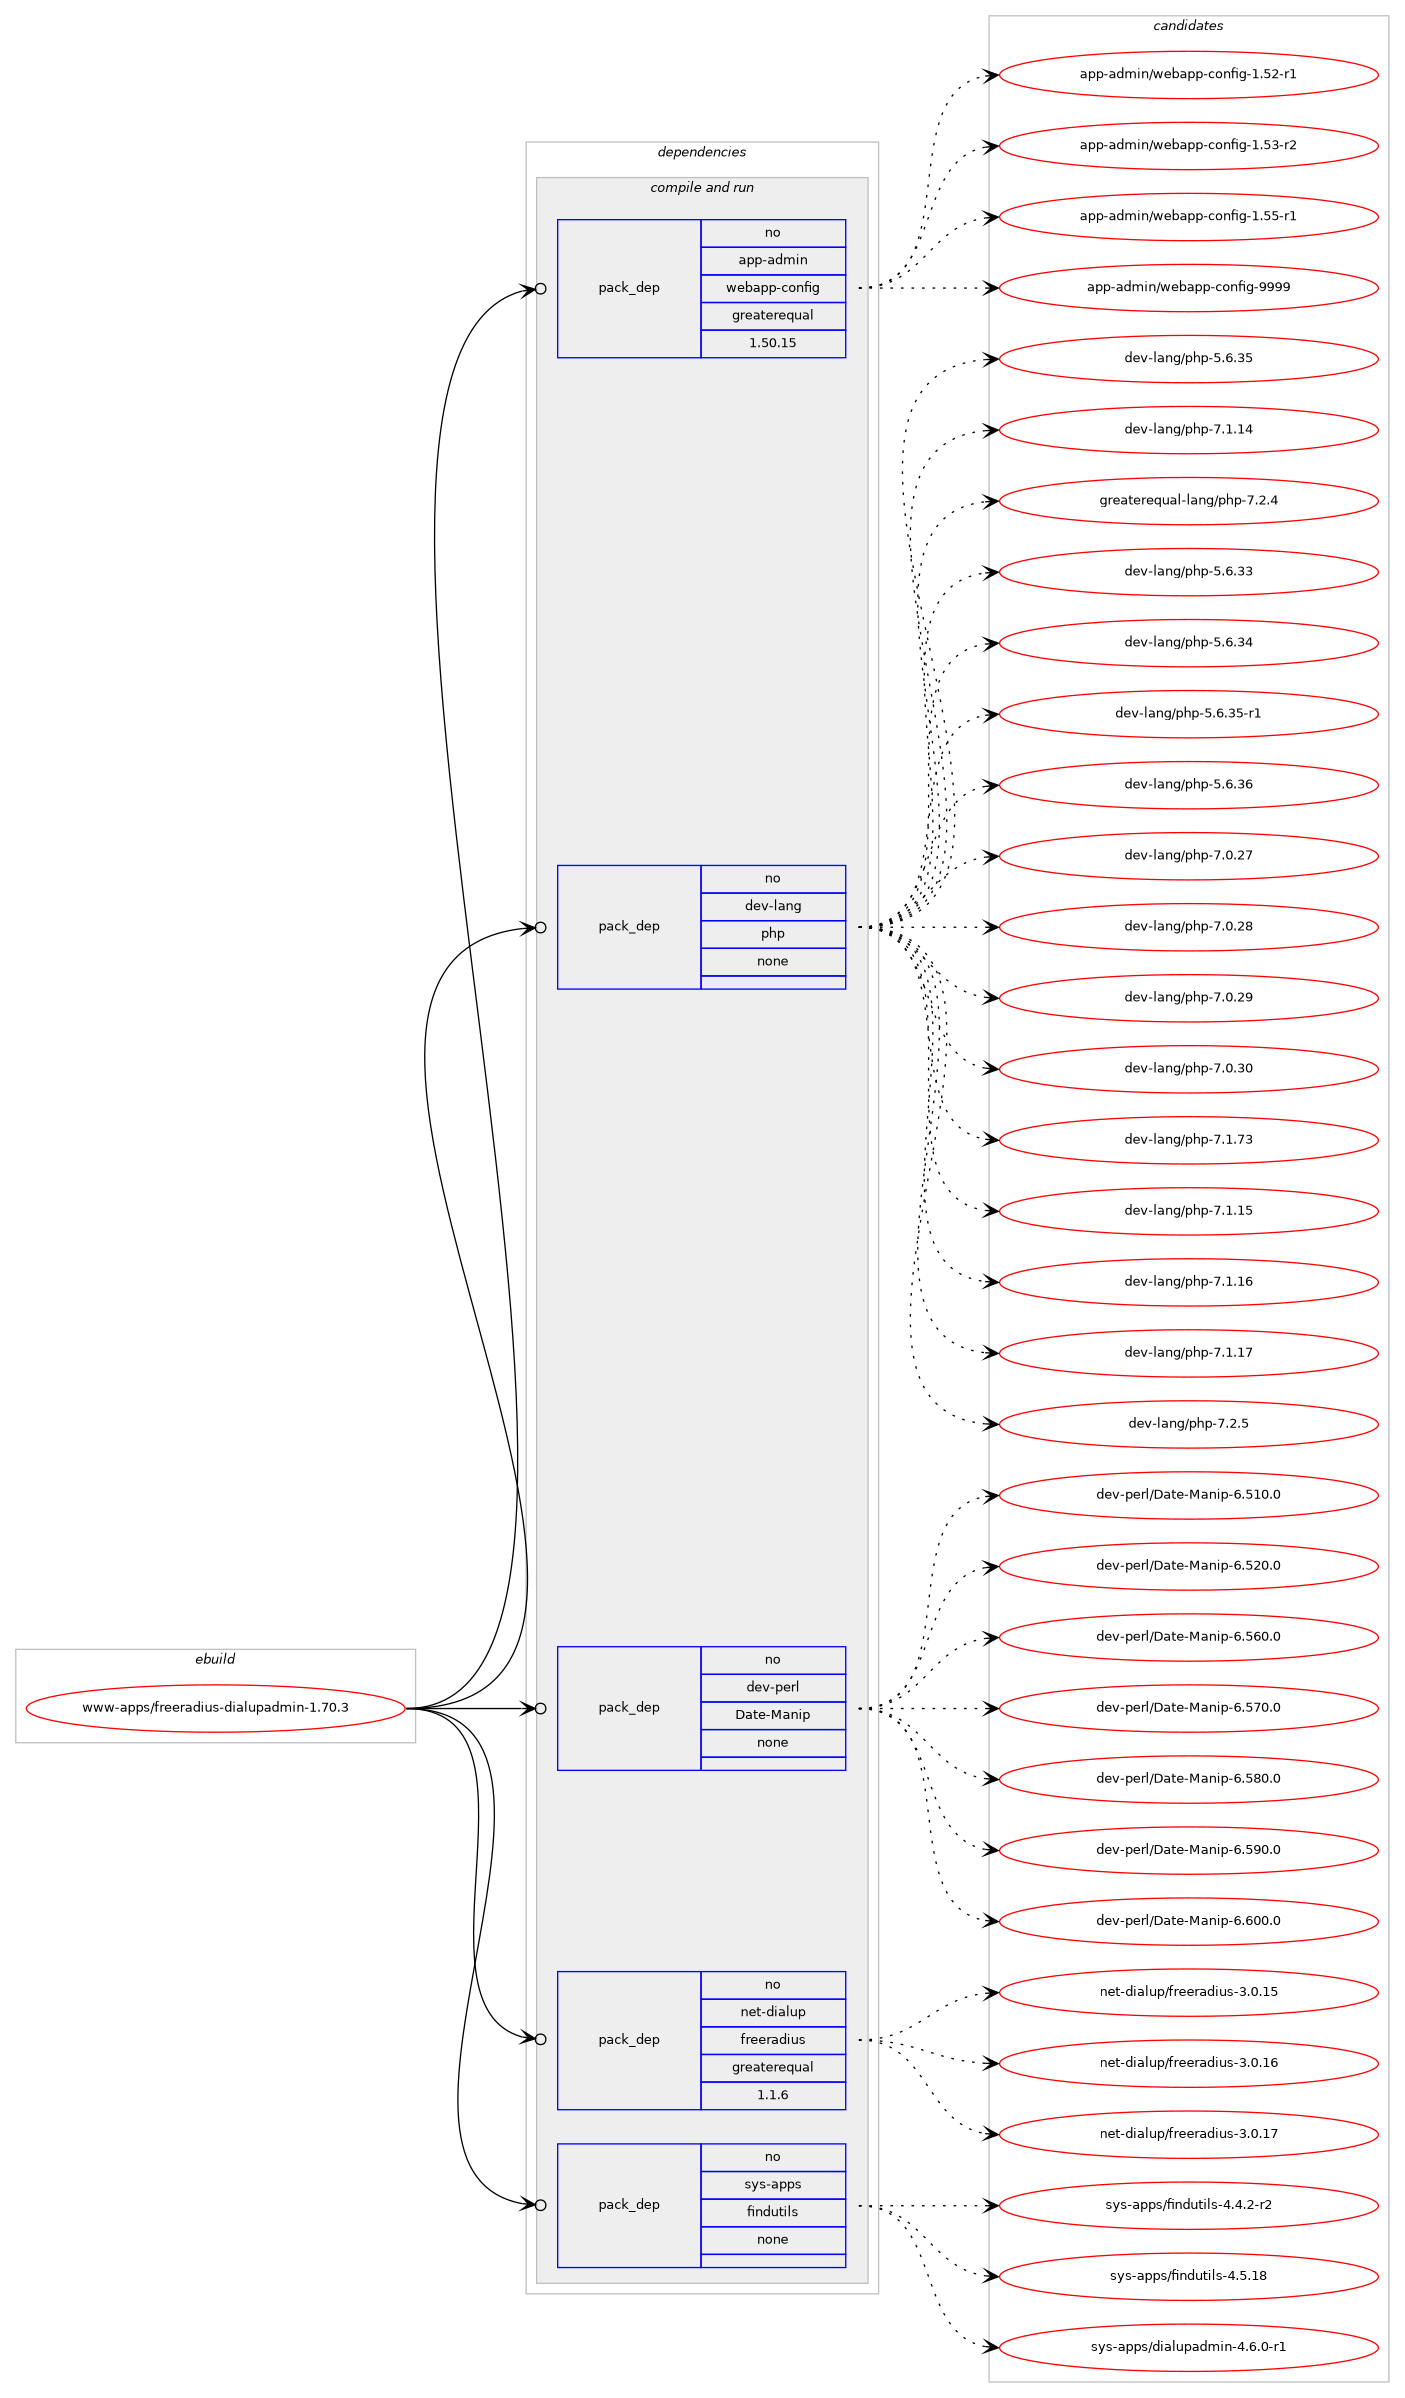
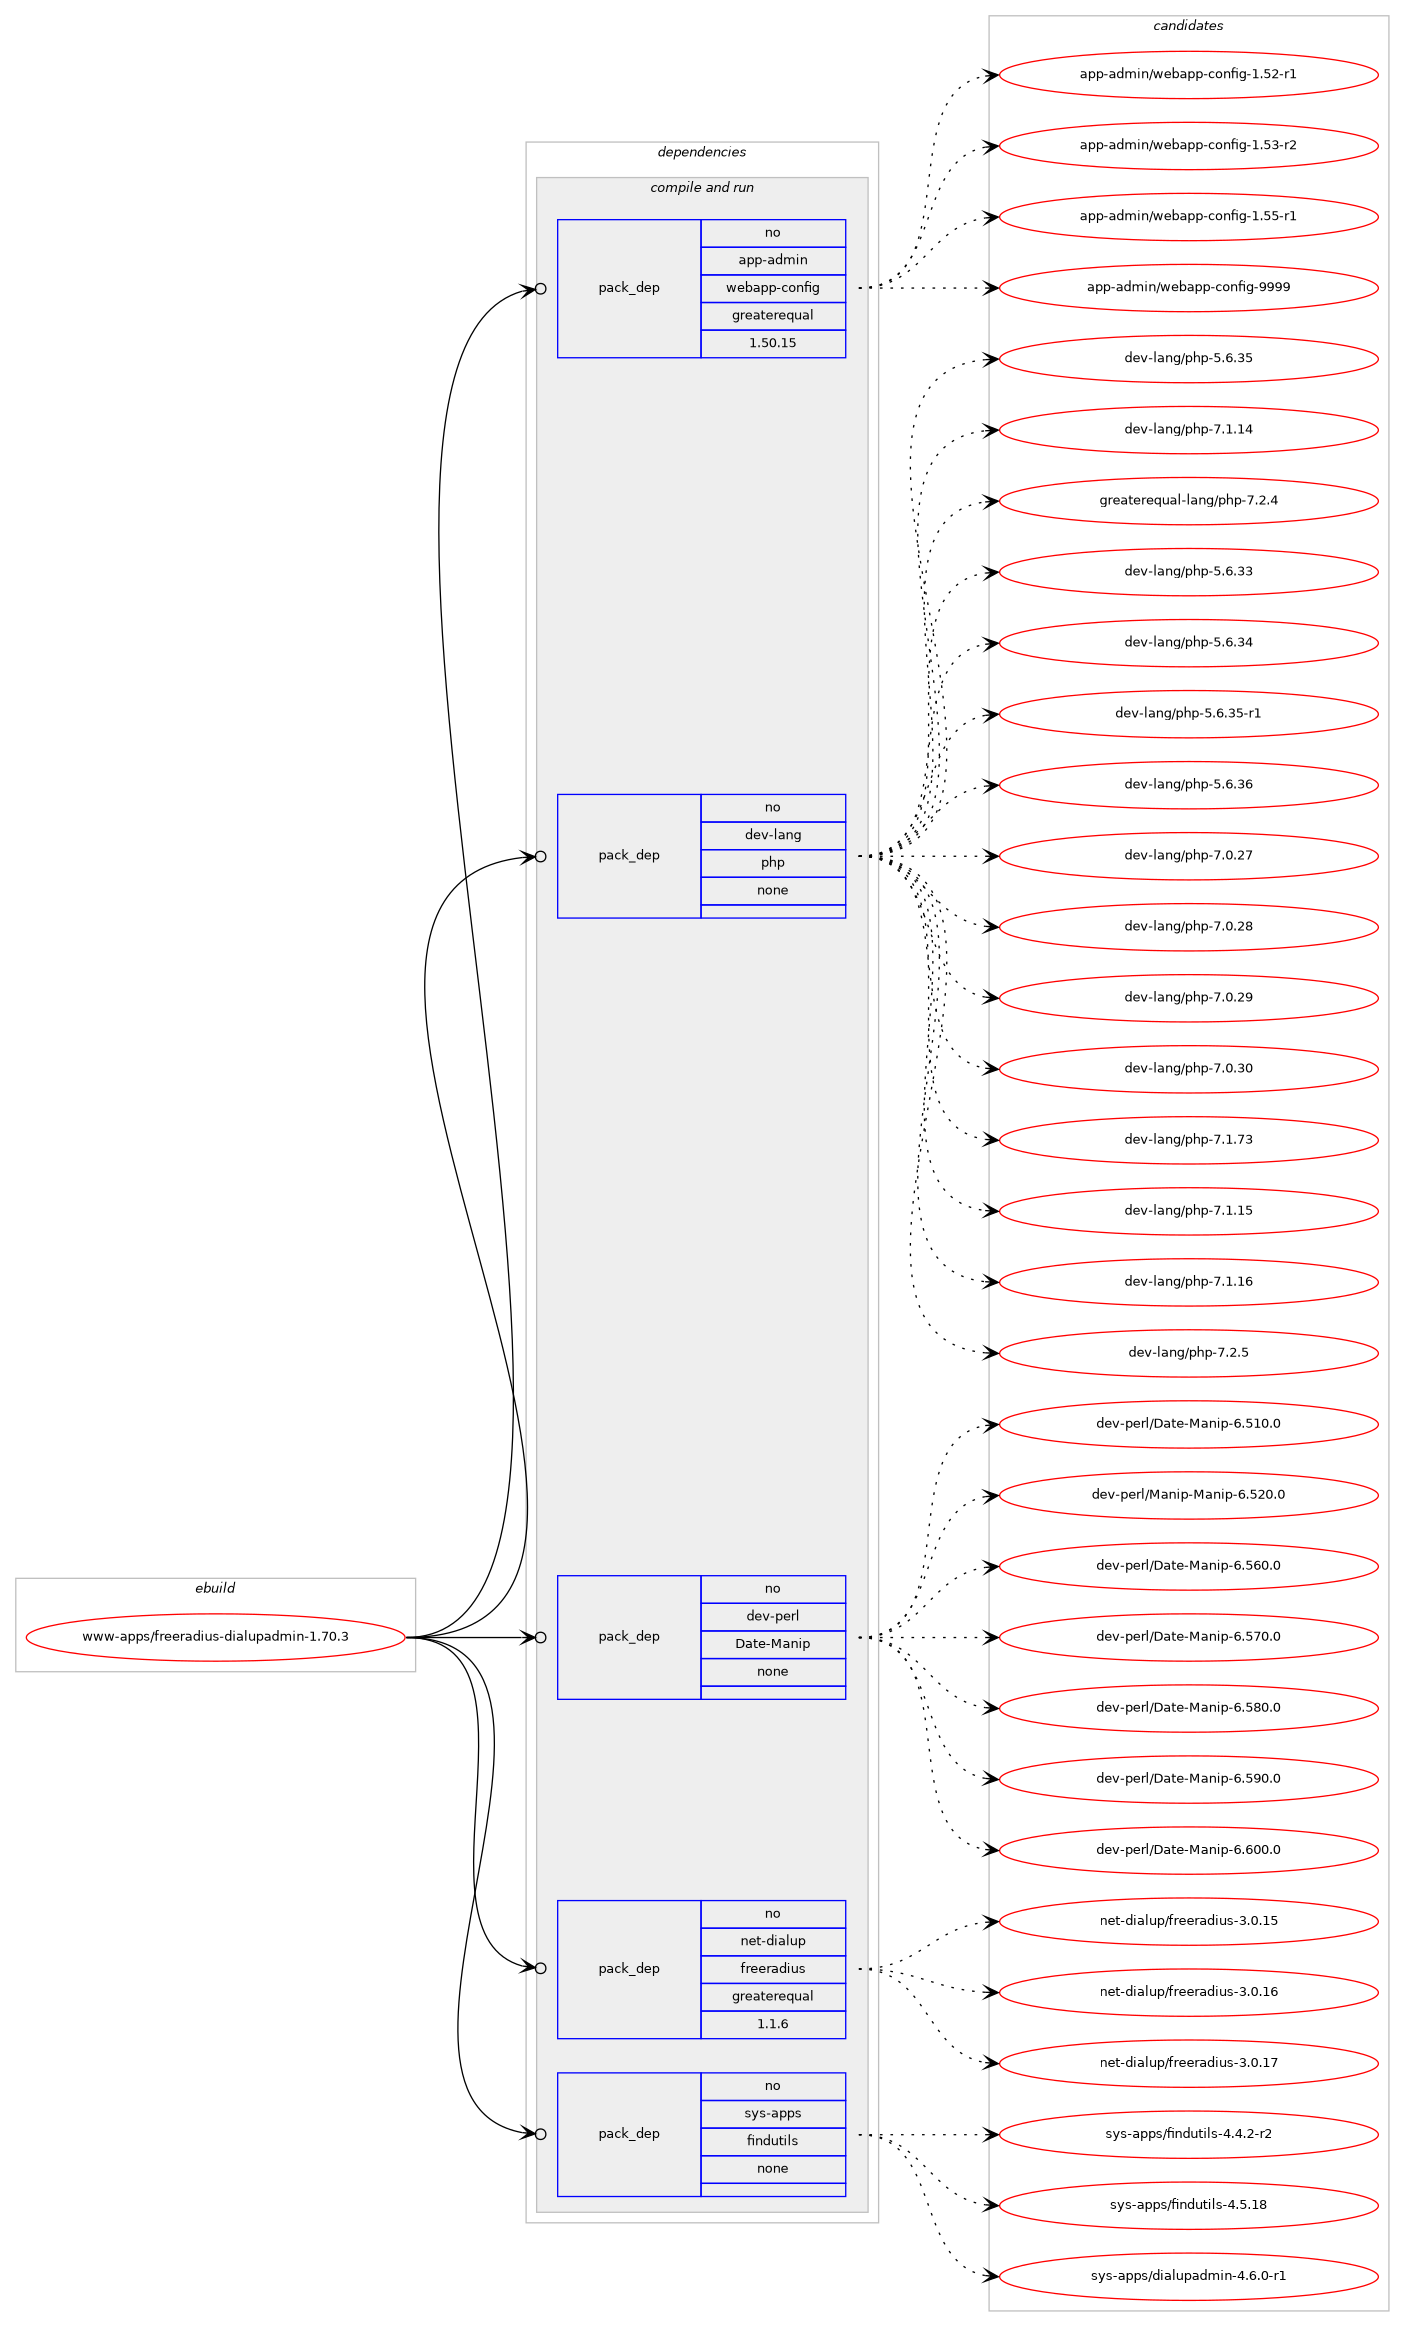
(1189, 1353) -> none
(1189, 1566) -> (1189, 1495)
